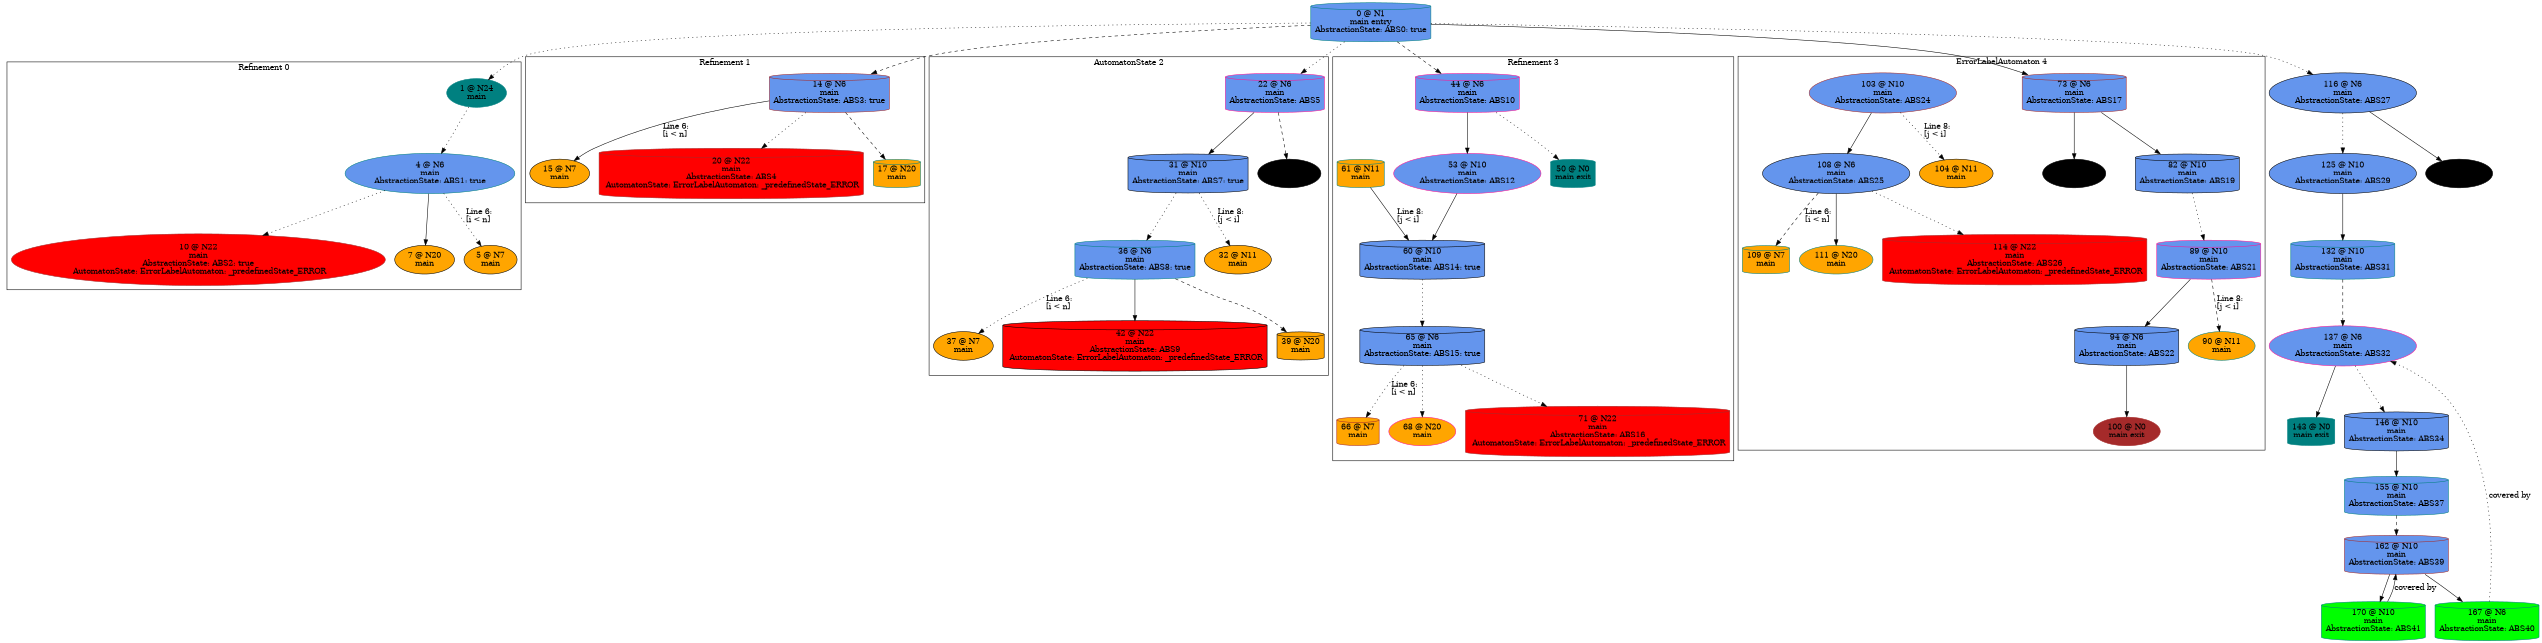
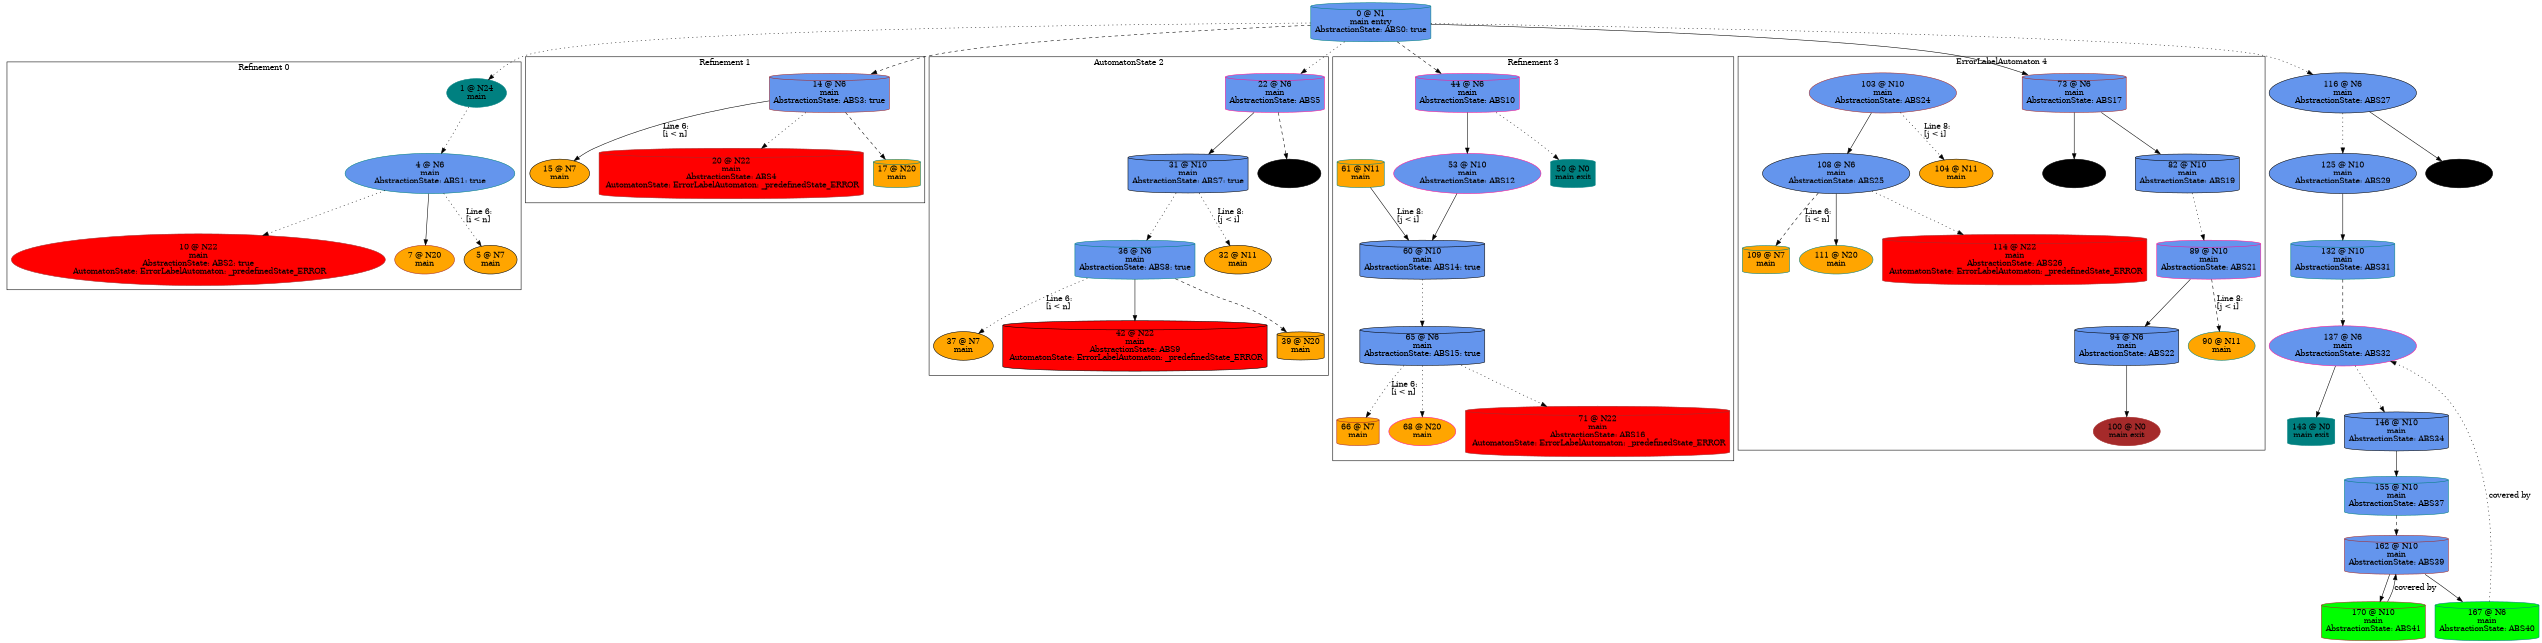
(425, 260) -> (425, 260)
(2373, 621) -> (2373, 621)
